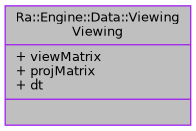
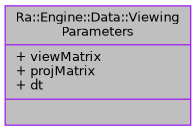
(98, 32) -> (98, 32)
